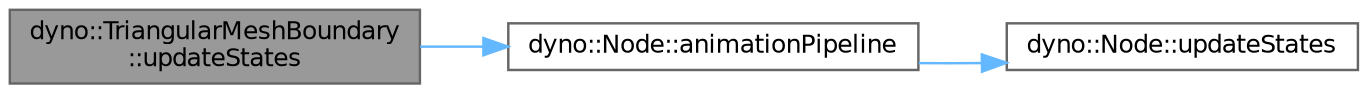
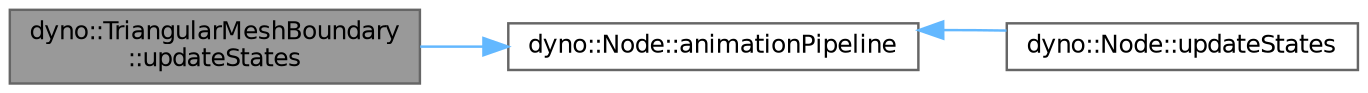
(950, 63) -> (975, 30)
